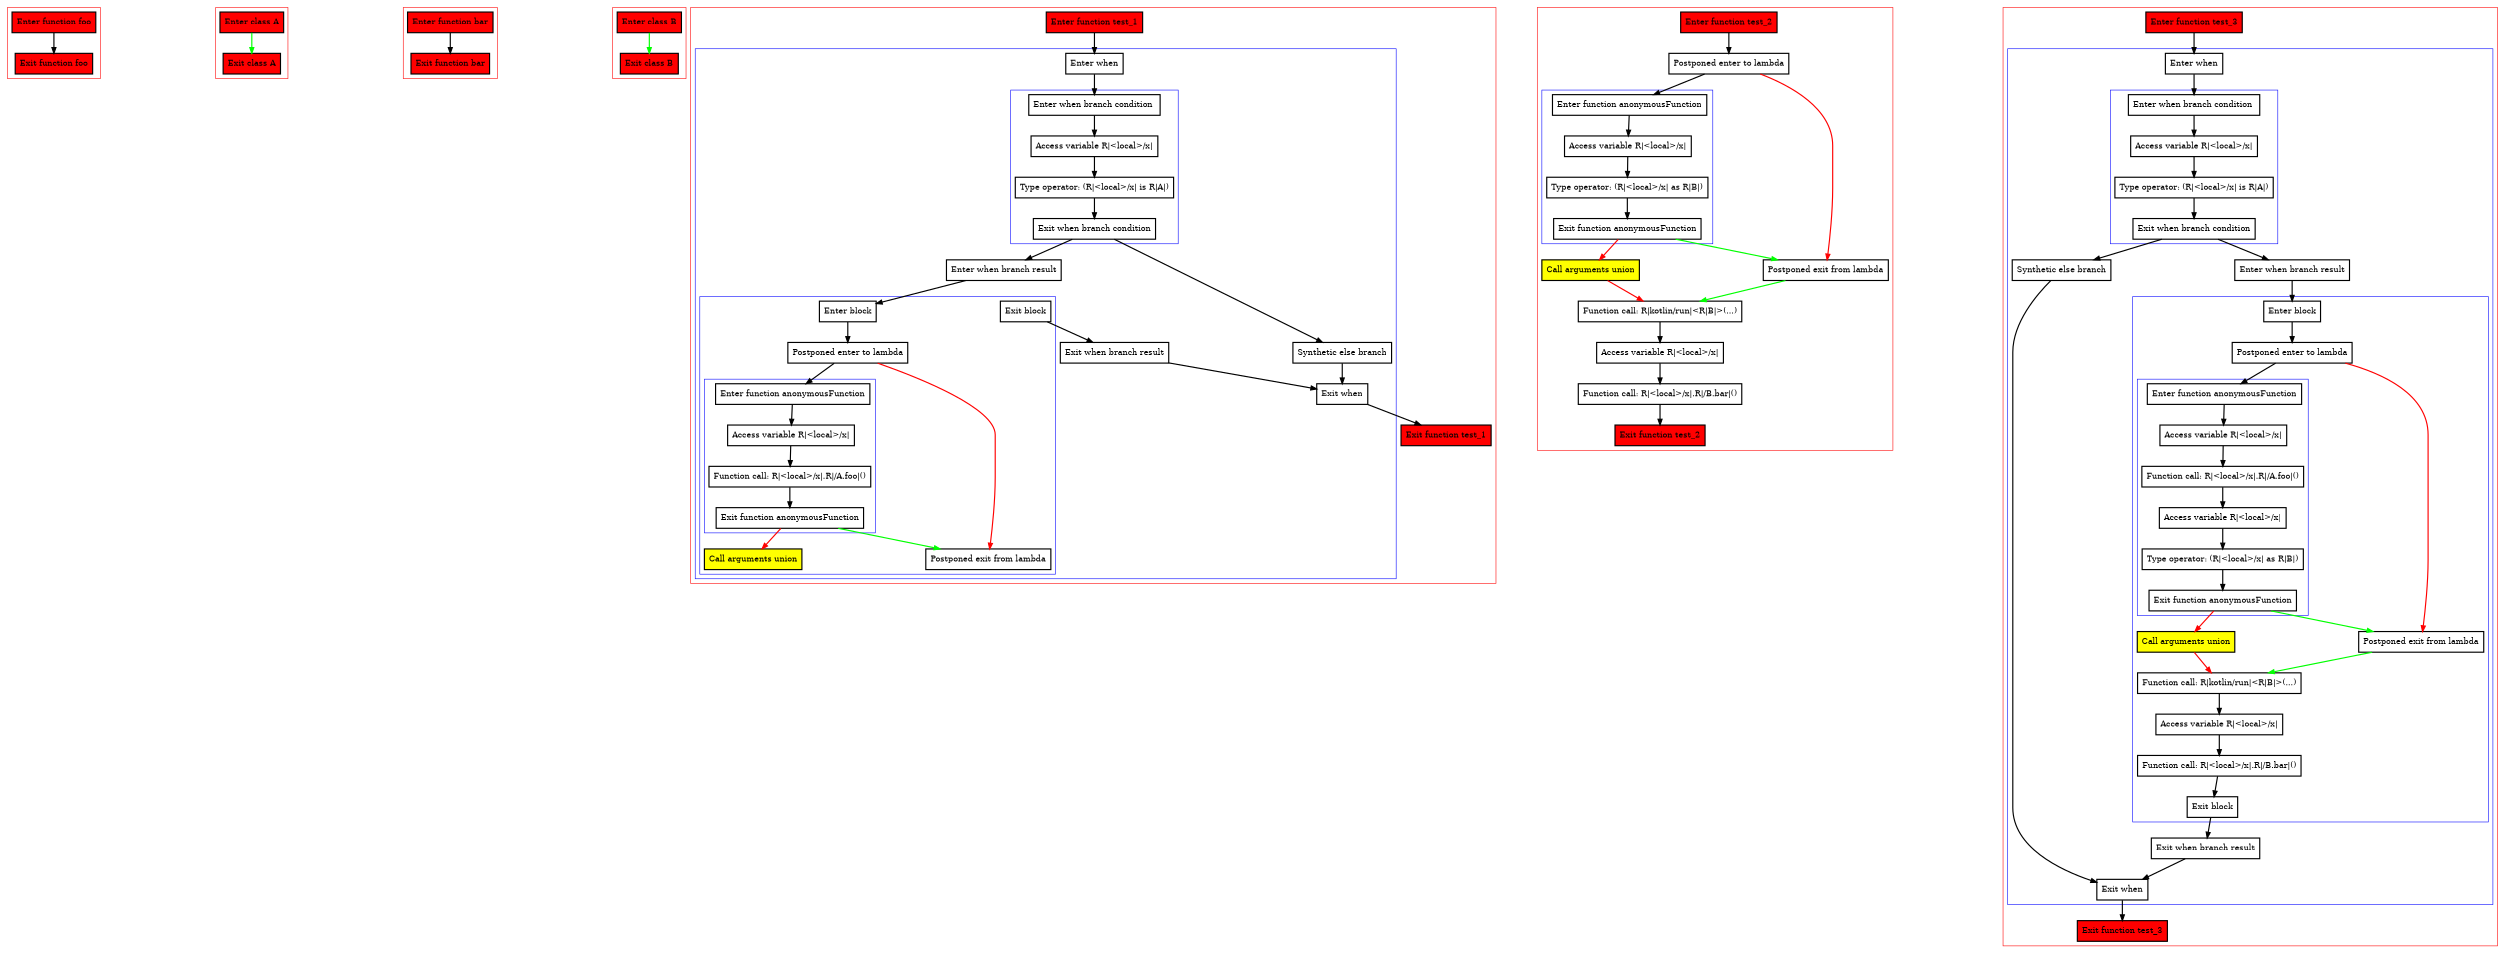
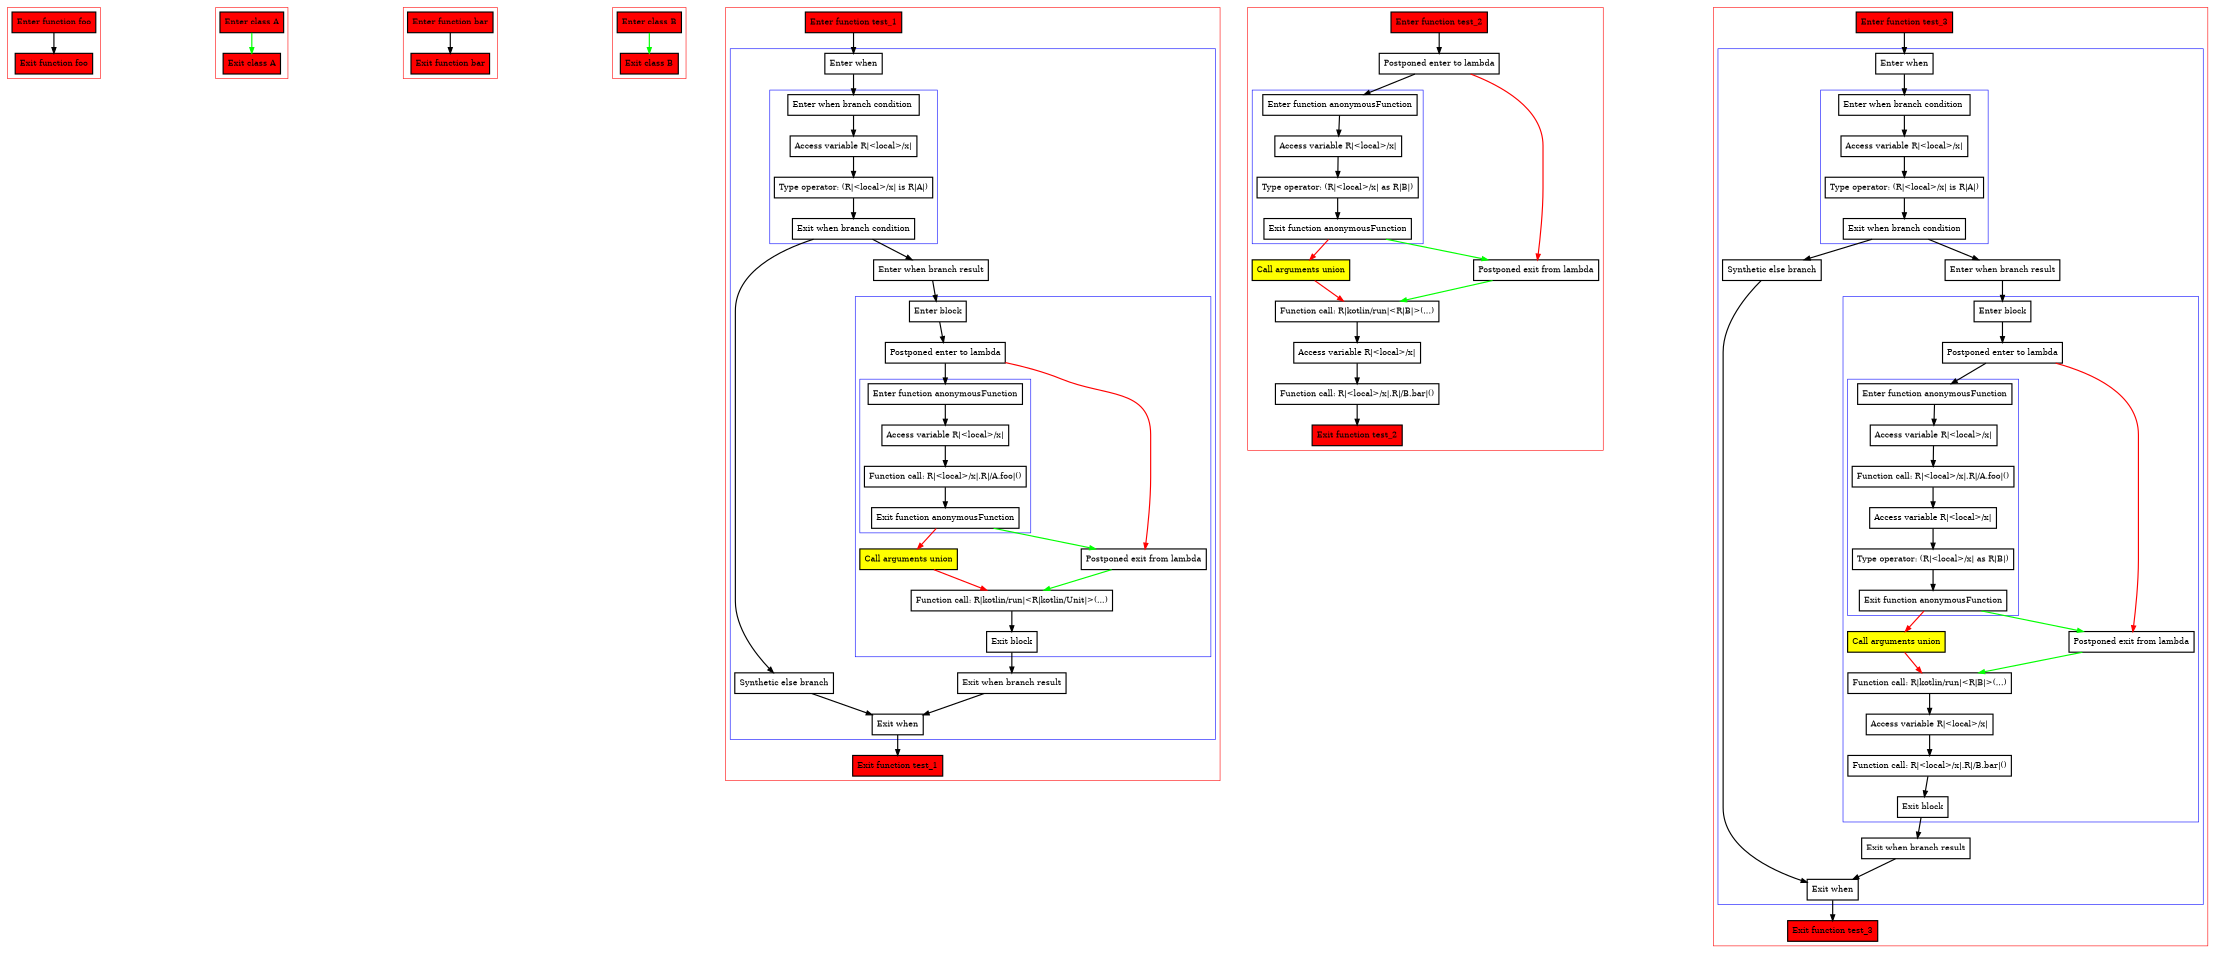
none -> (1012, 601)
